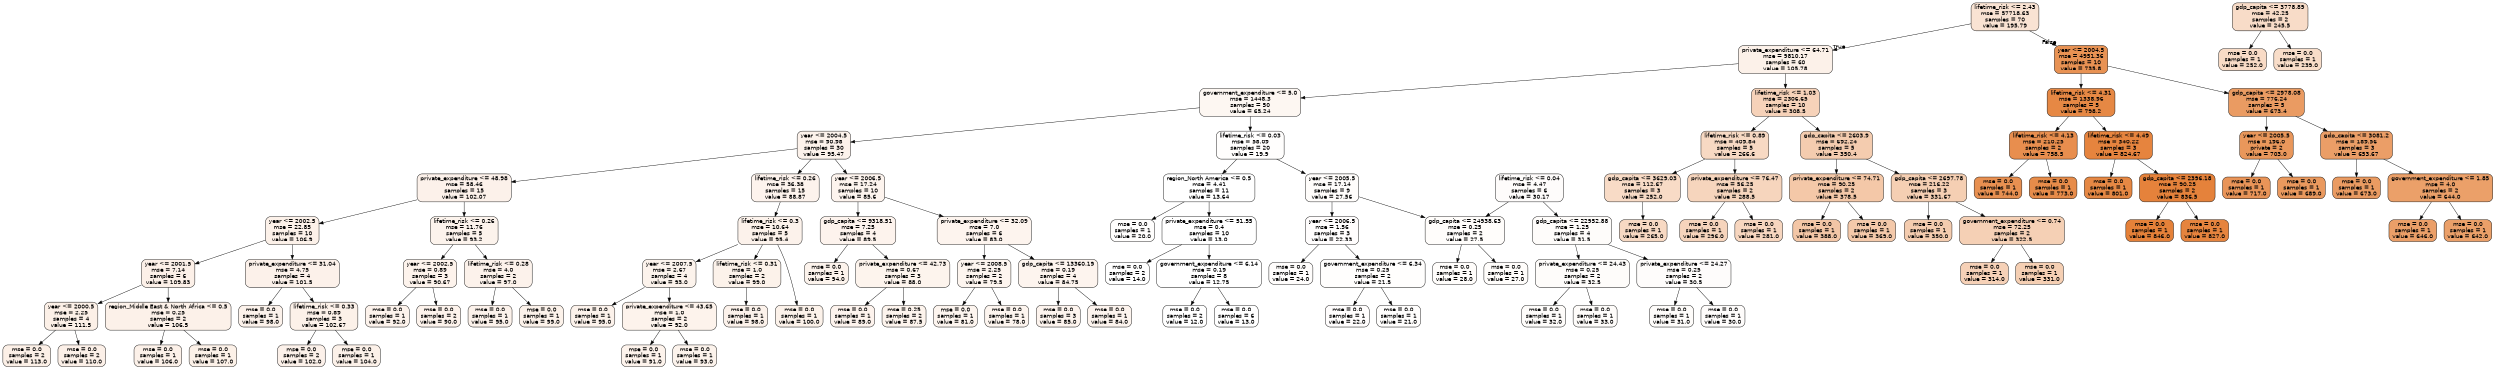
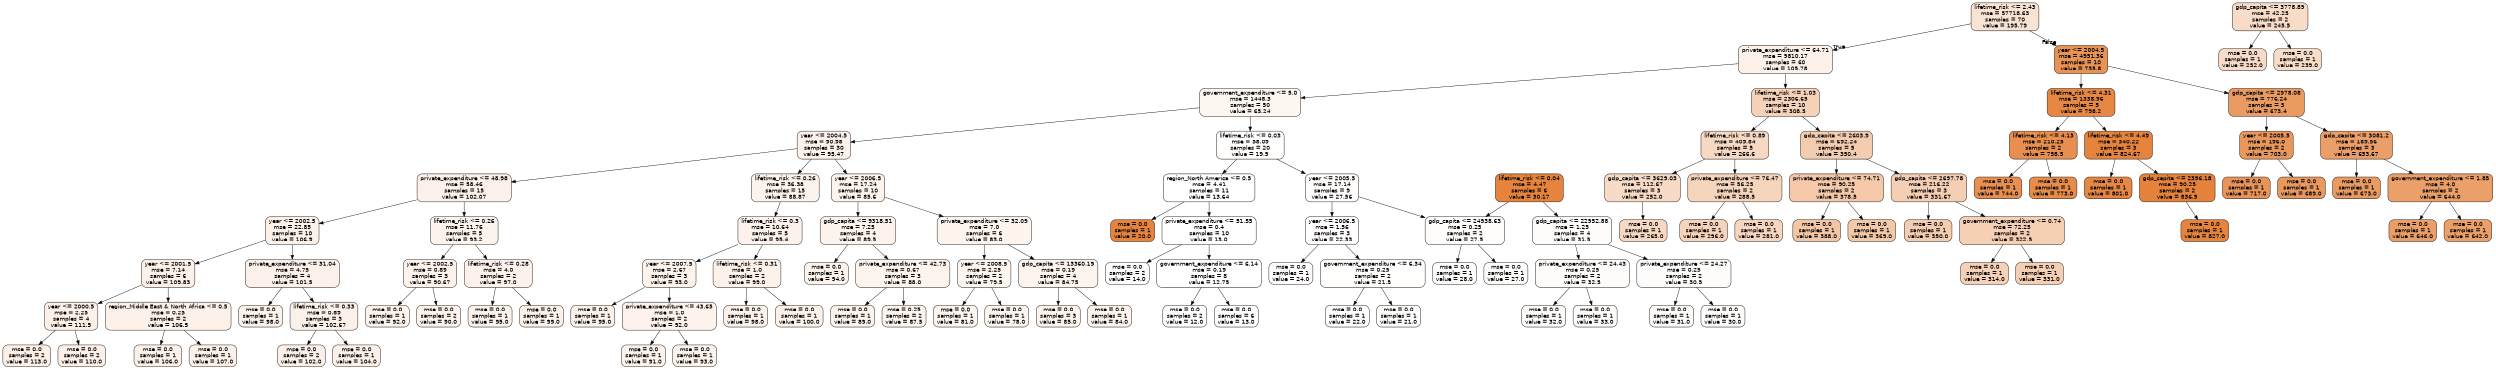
(2266, 145) -> (2266, 145)
(1529, 188) -> (1529, 188)
(1133, 231) -> (1133, 231)
(2150, 231) -> none
(789, 272) -> (773, 295)
(669, 273) -> (669, 273)
